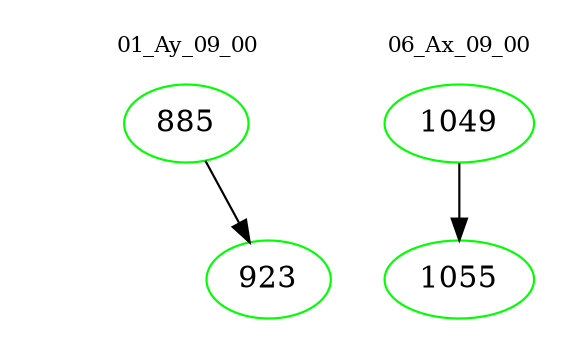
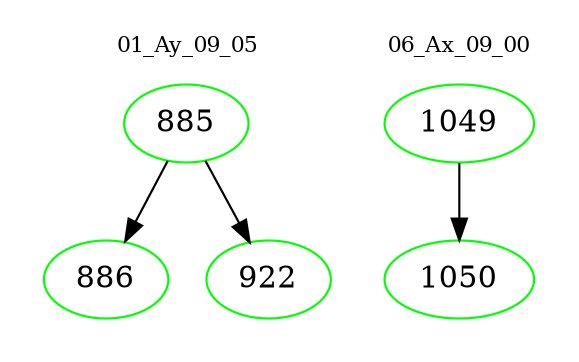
(187, 47) -> (187, 47)
none -> (106, 280)
(269, 280) -> (269, 280)
(459, 280) -> (459, 280)
